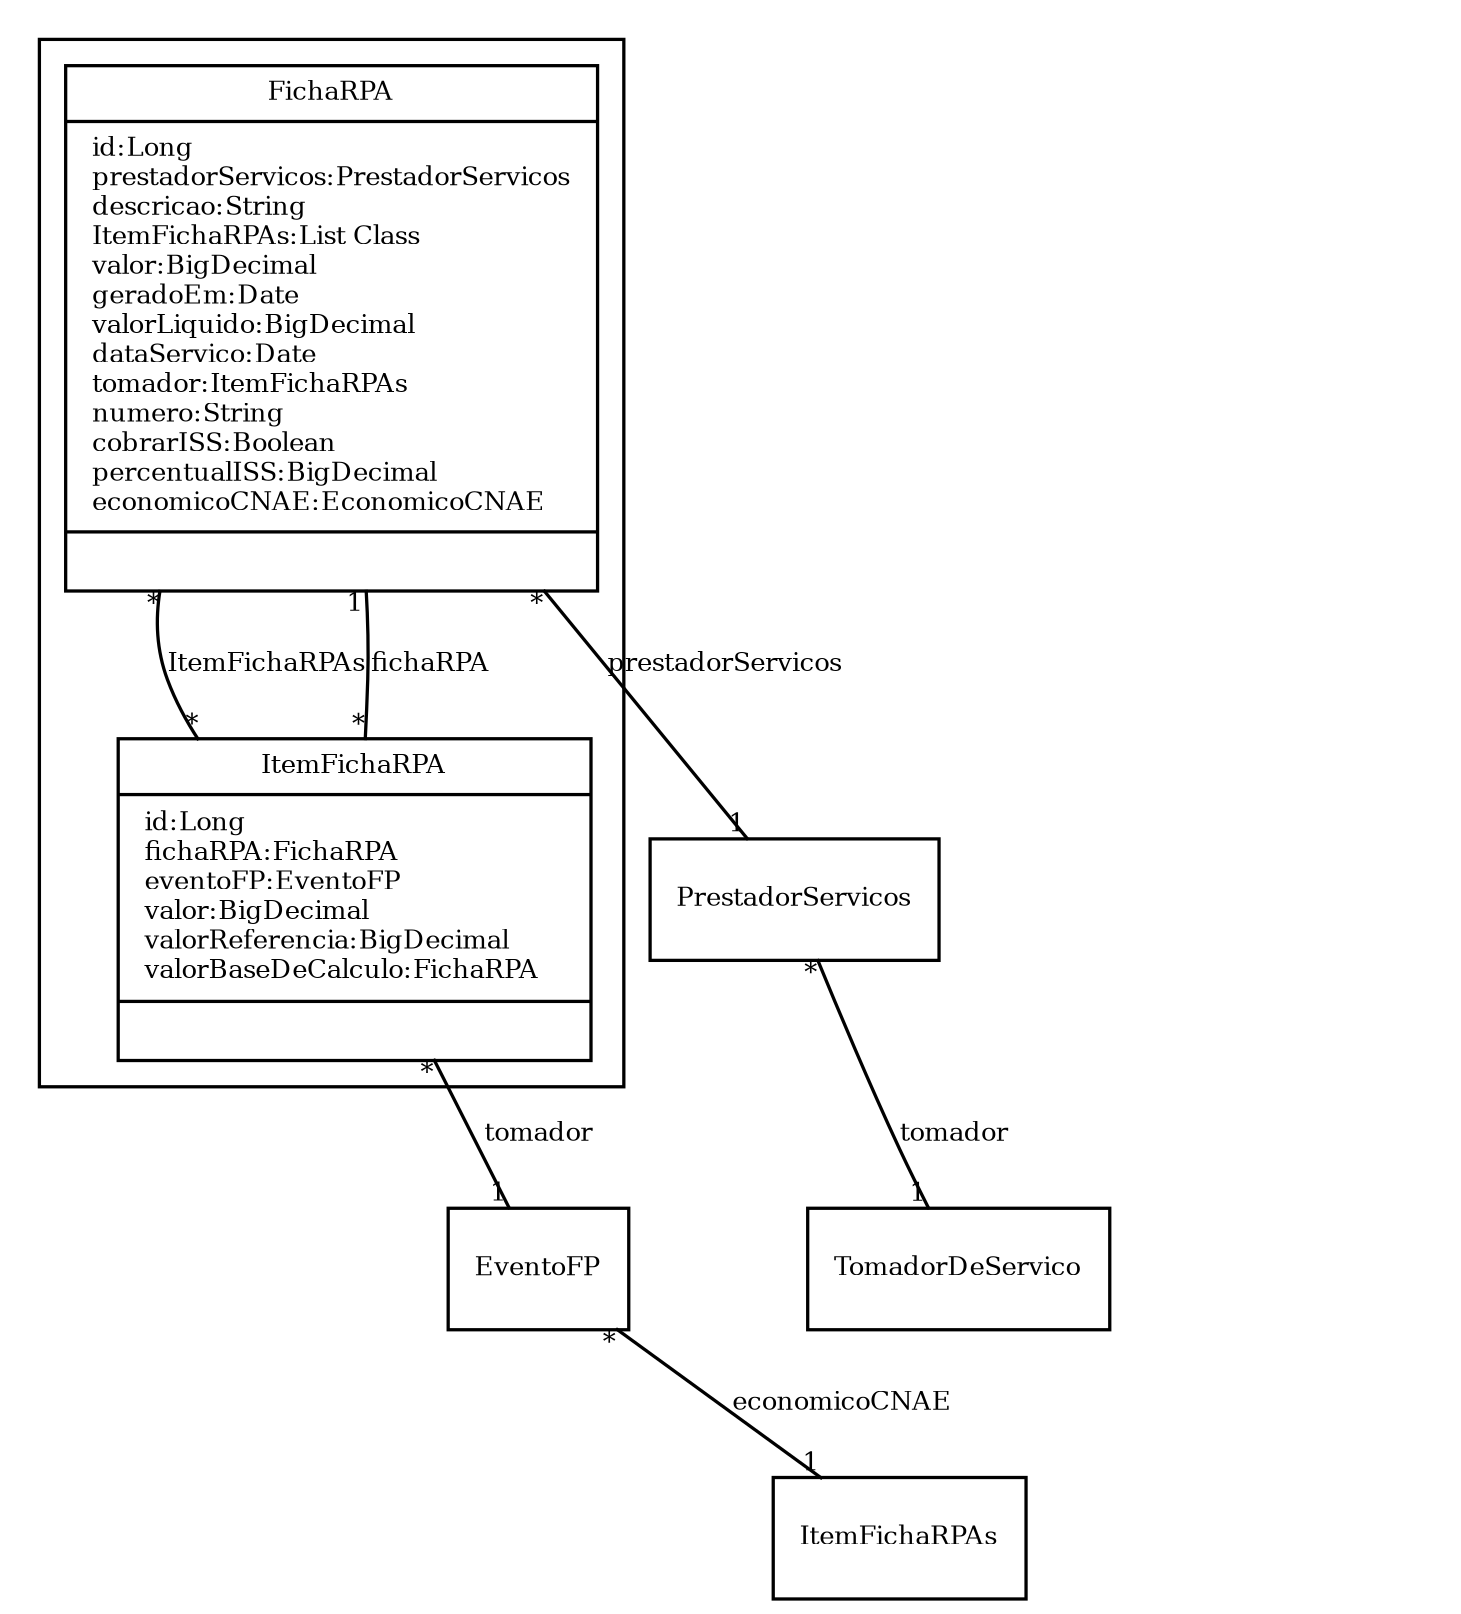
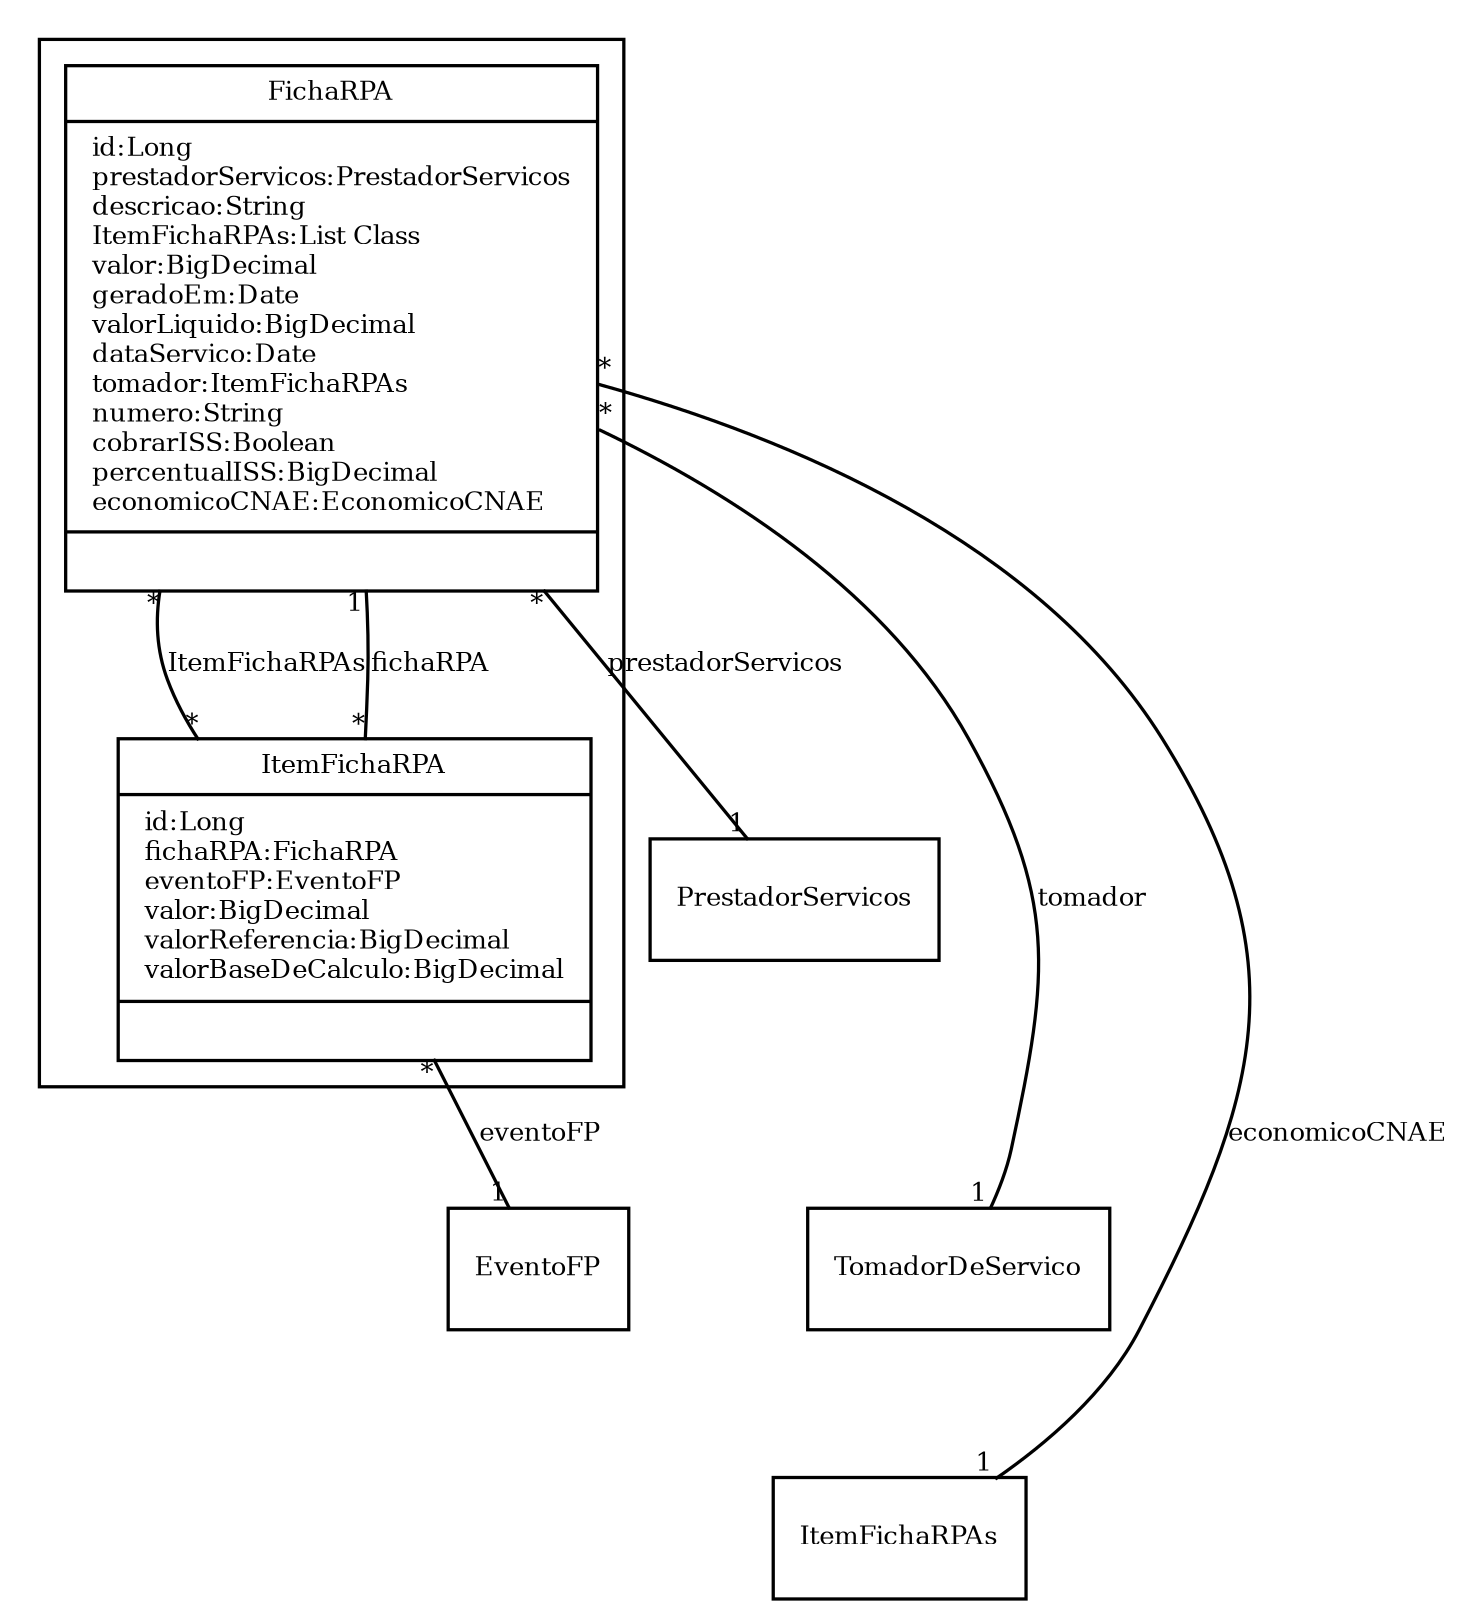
(343, 970) -> (355, 970)
(871, 1085) -> (969, 739)
(540, 1134) -> (540, 1134)
(719, 1404) -> (1200, 808)
